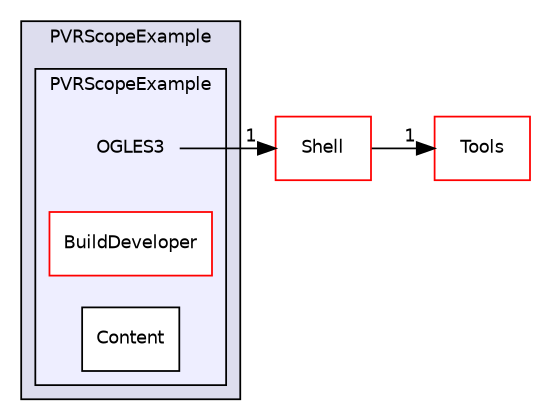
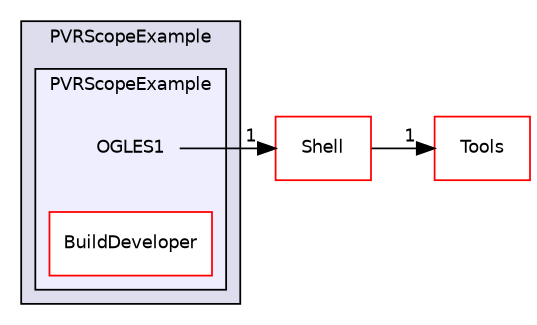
(131, 148) -> (131, 148)
(131, 339) -> none
